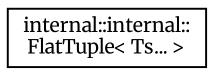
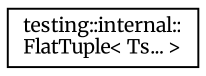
(107, 38) -> (103, 38)
